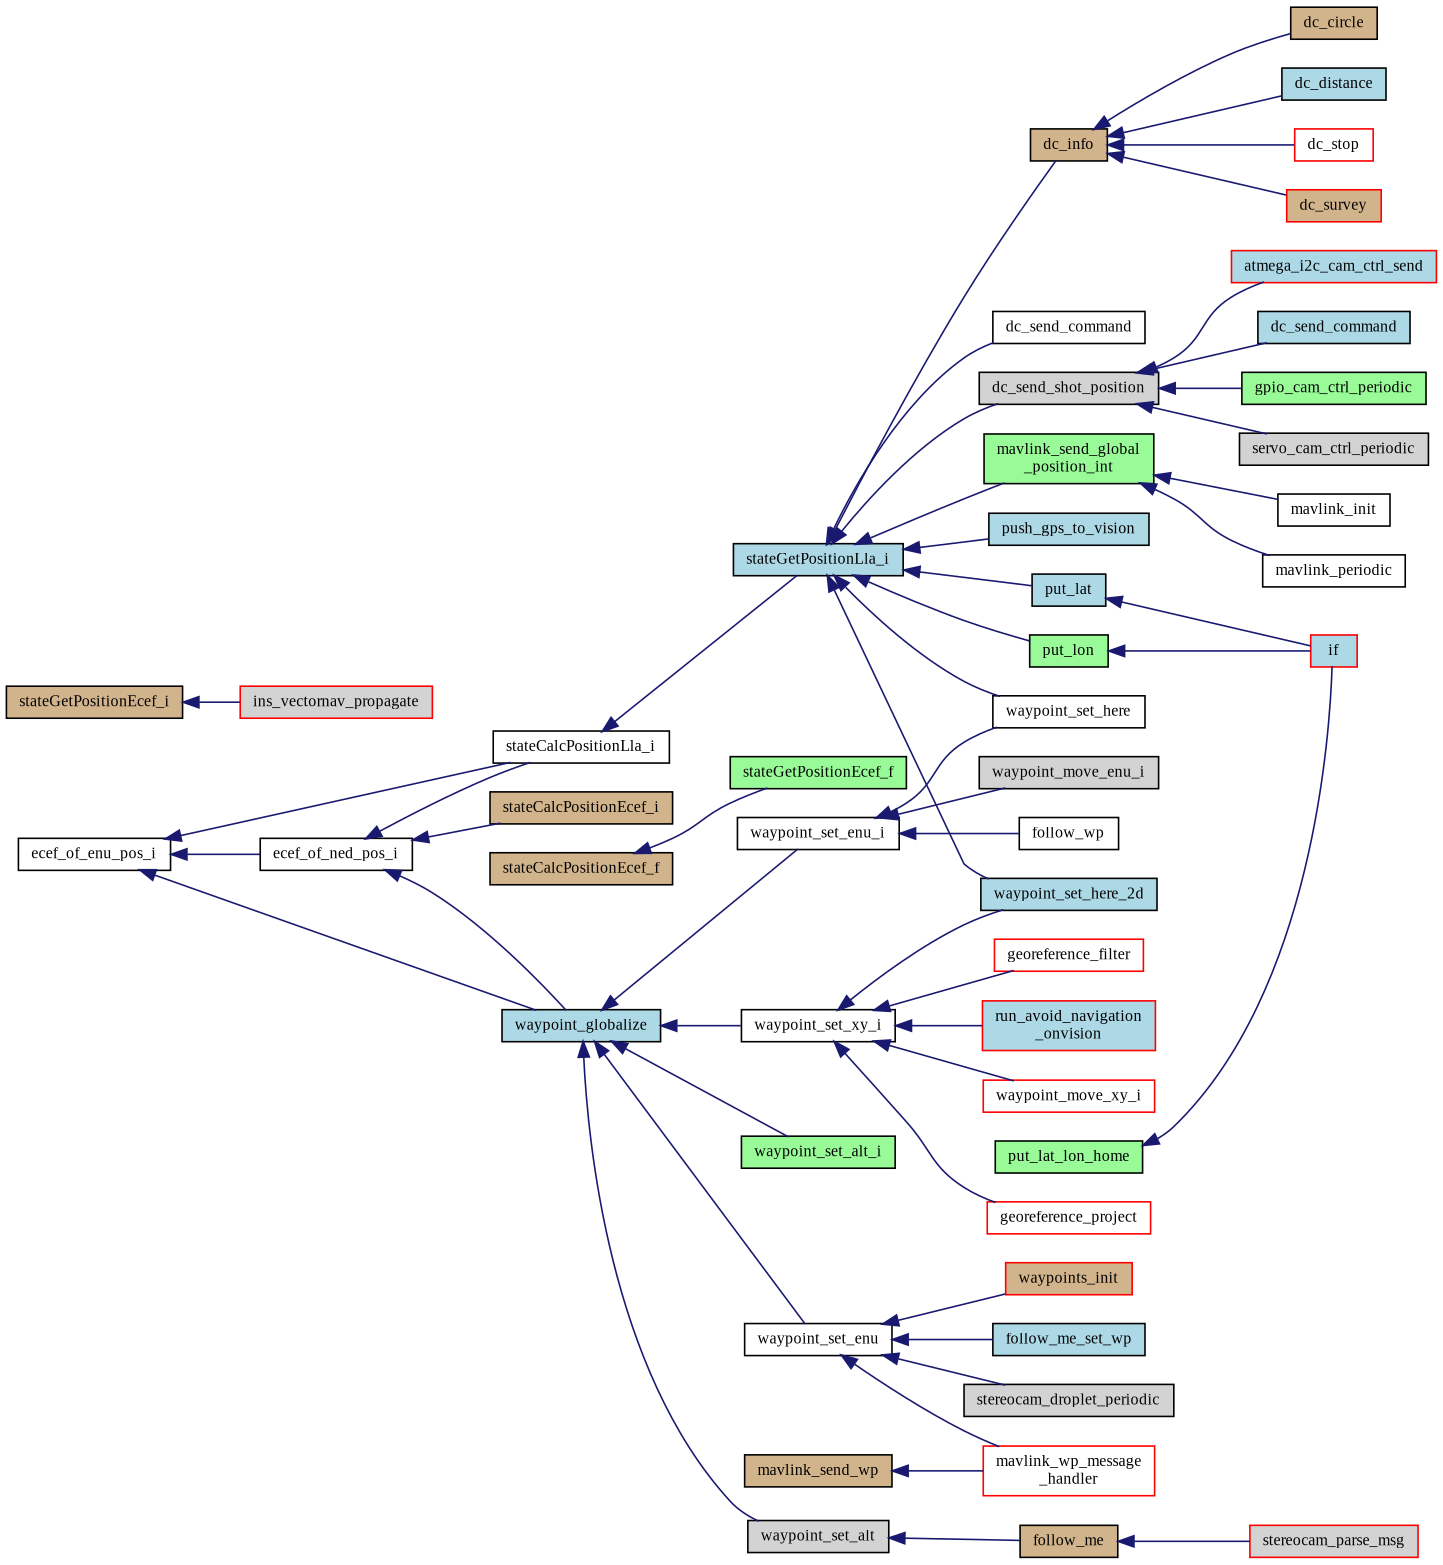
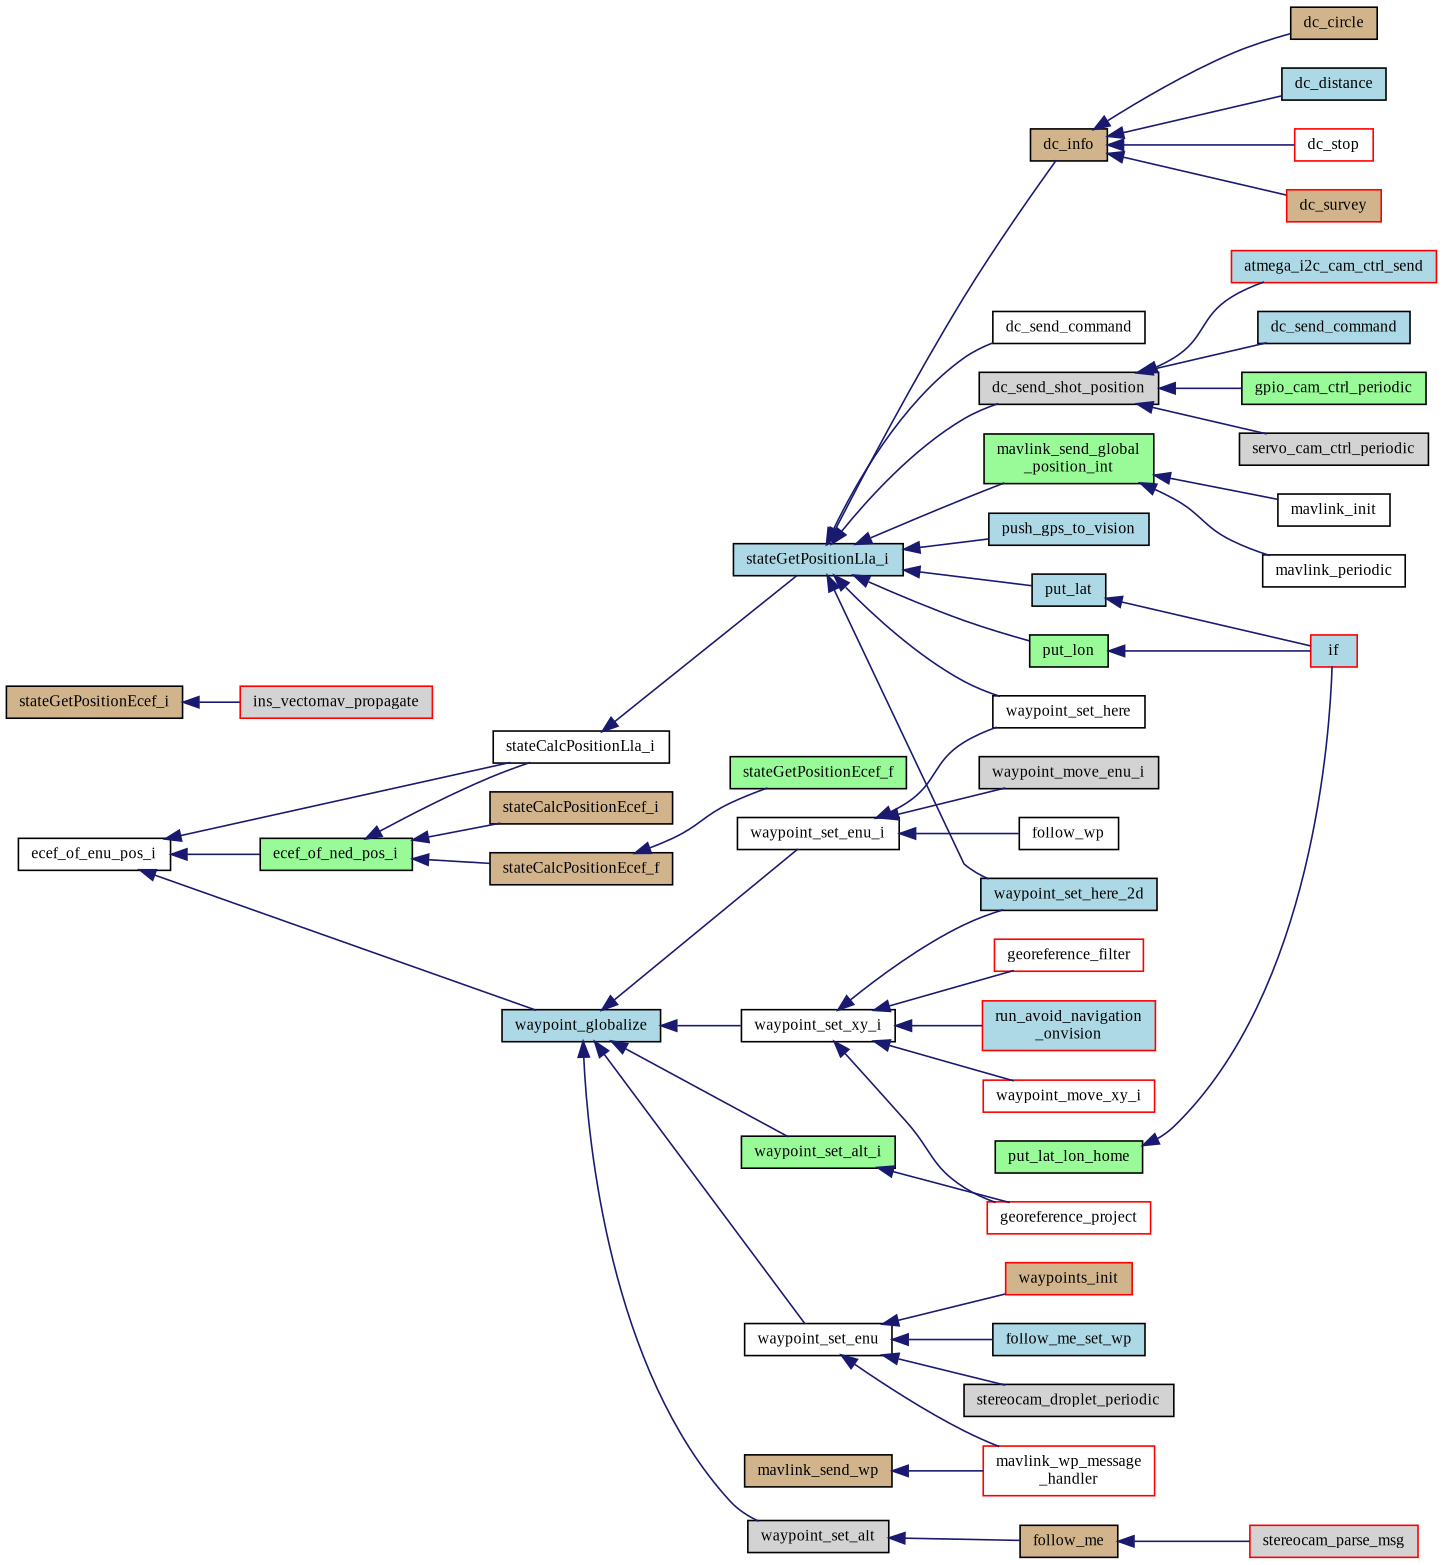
(336, 854) -> (336, 854)
(489, 935) -> (459, 862)
none -> (943, 1185)
